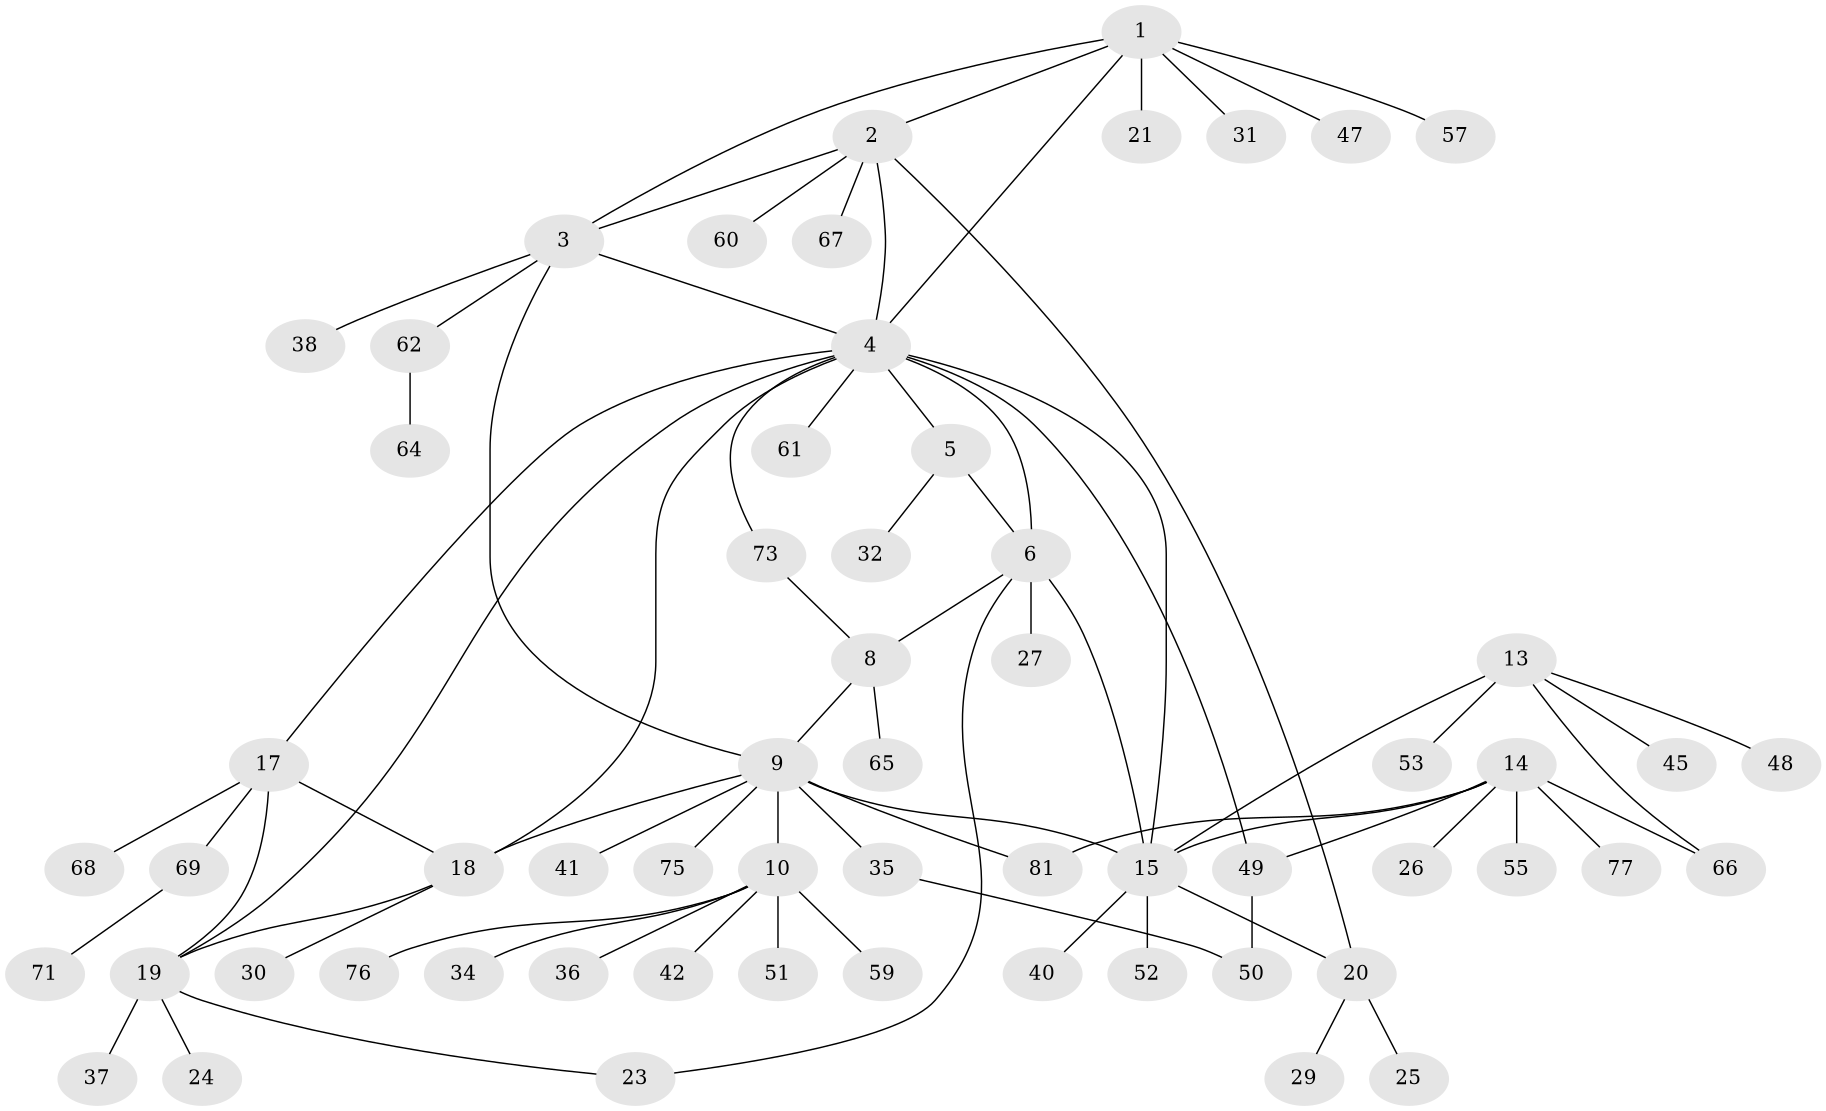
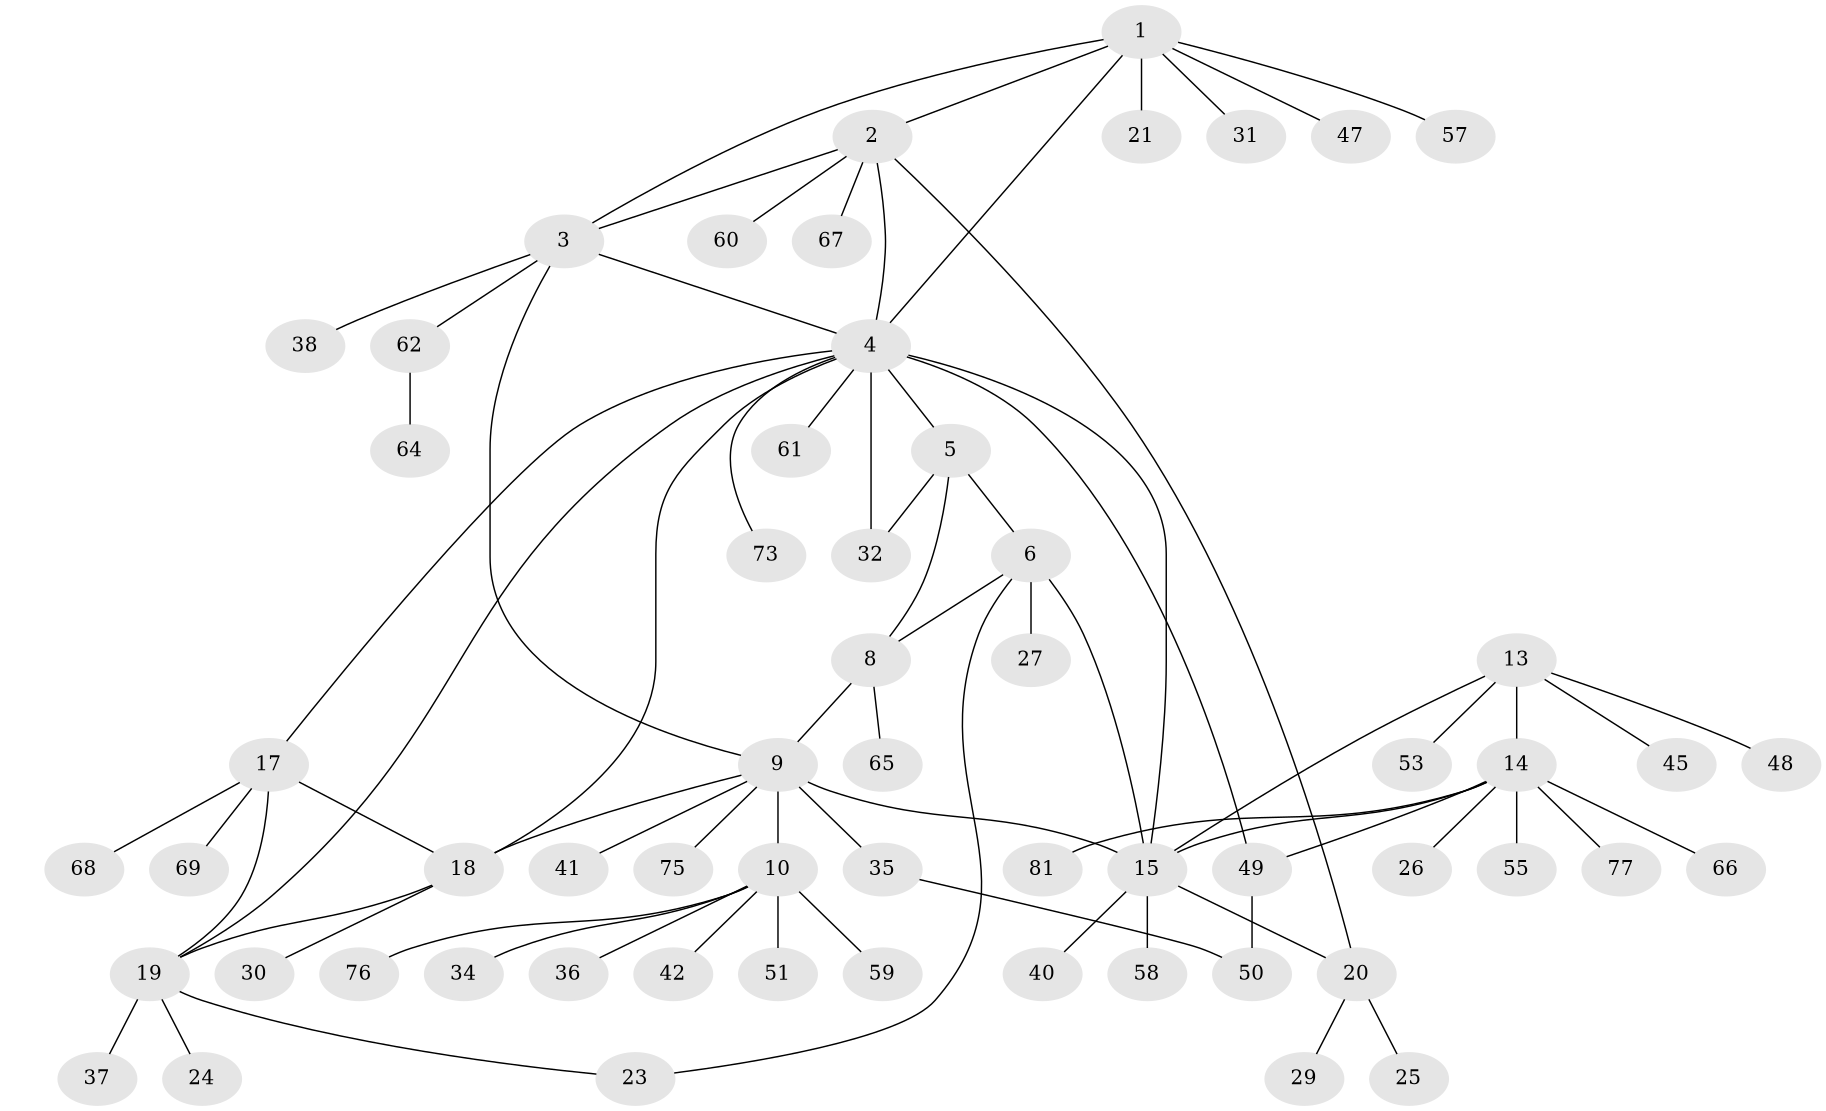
(1000, 421) -> (871, 451)
(819, 608) -> (931, 561)
(1609, 775) -> (1517, 713)
(908, 821) -> none
(45, 974) -> none
(1147, 974) -> (1147, 974)
